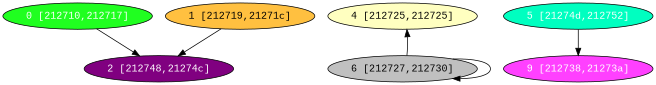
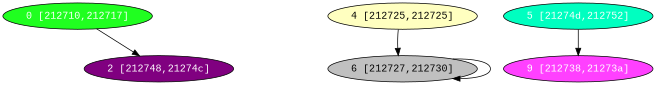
(240, 16) -> none
(407, 46) -> (398, 39)
